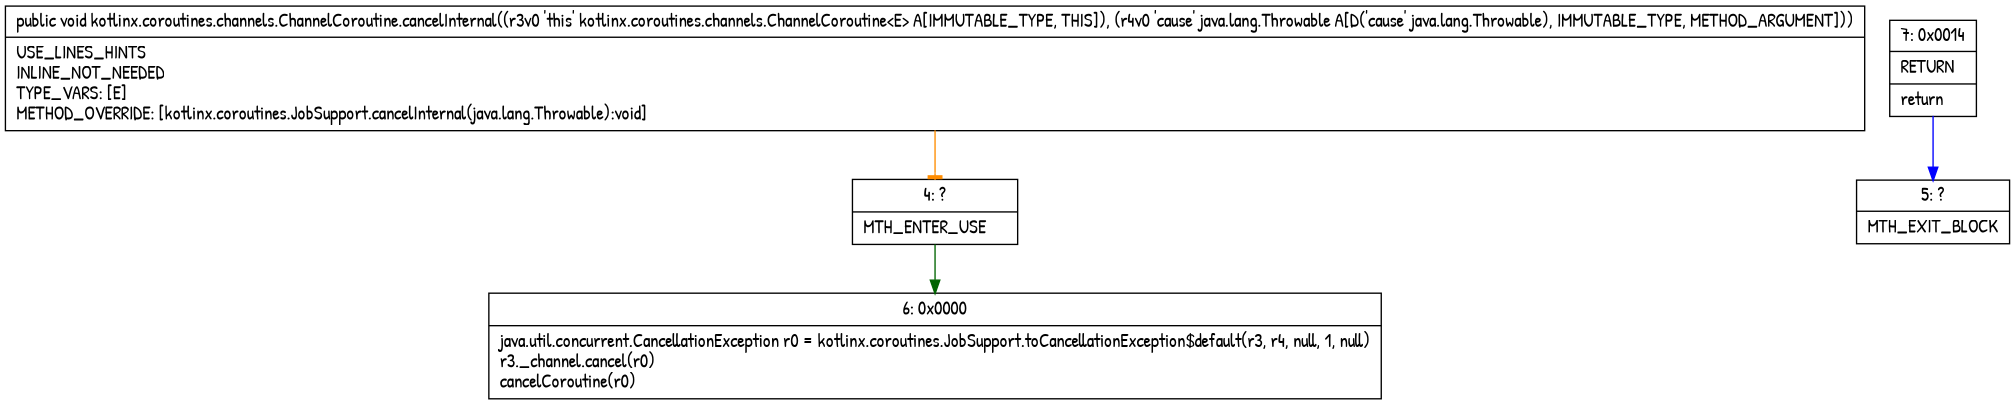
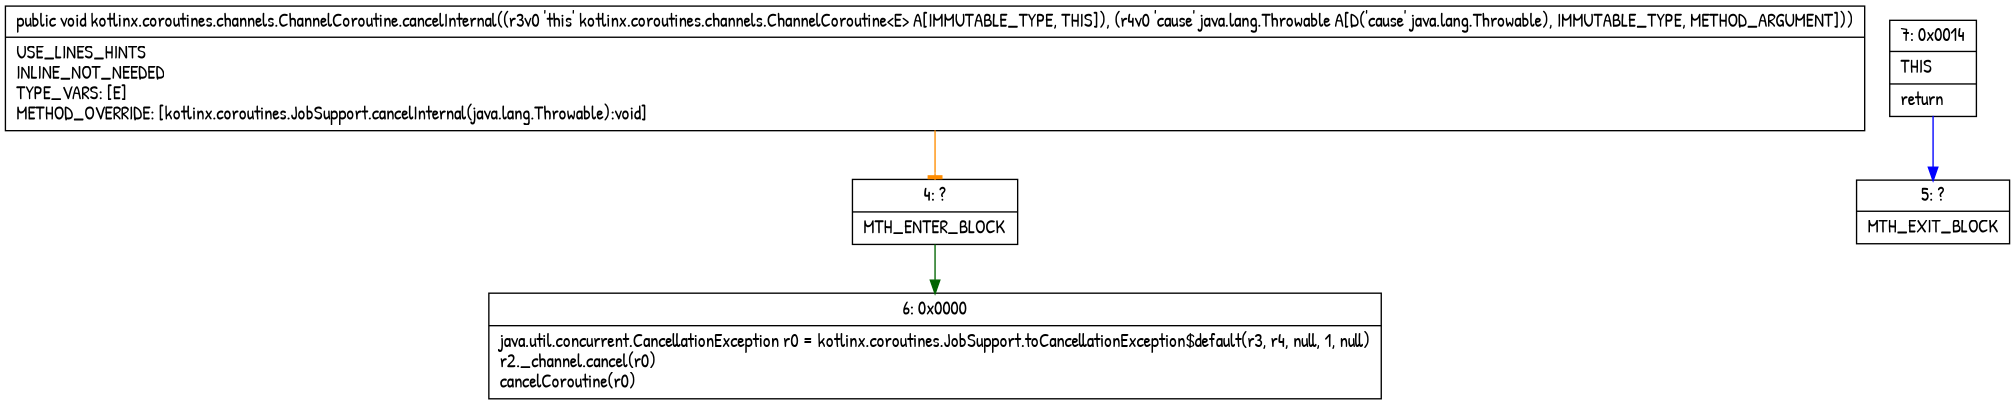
(1928, 67) -> (1917, 67)
(925, 228) -> (935, 228)
(578, 362) -> (578, 362)
